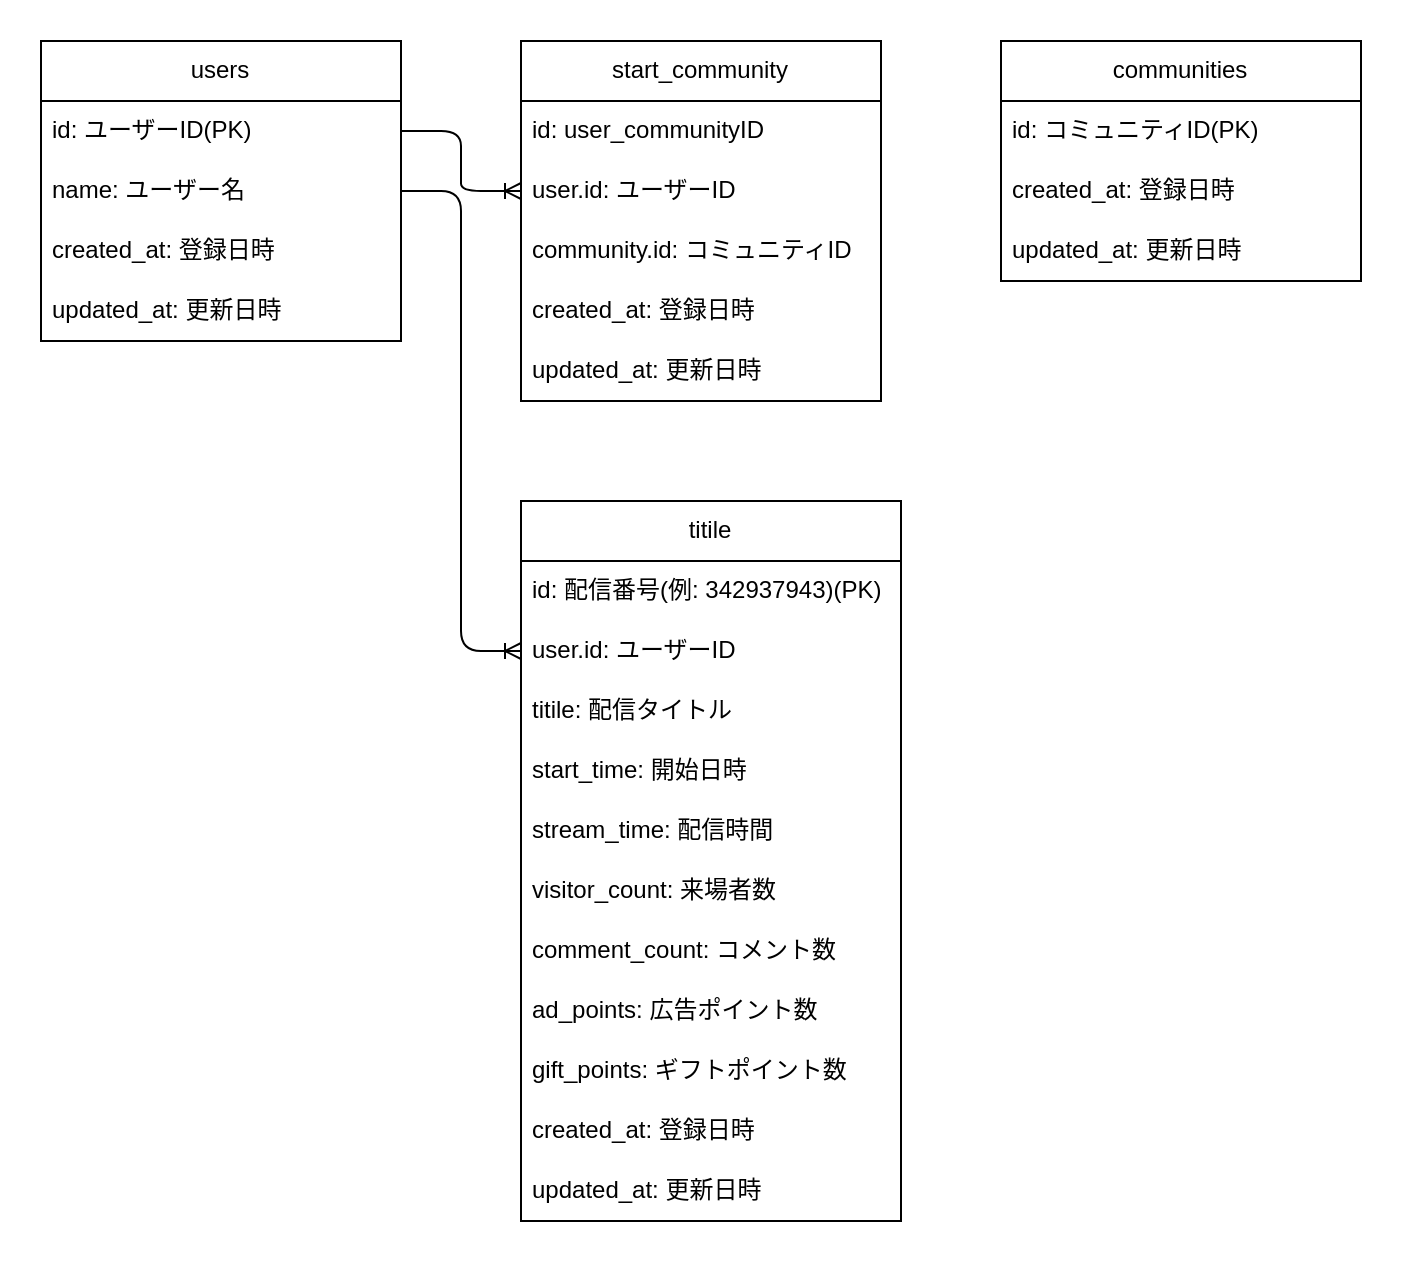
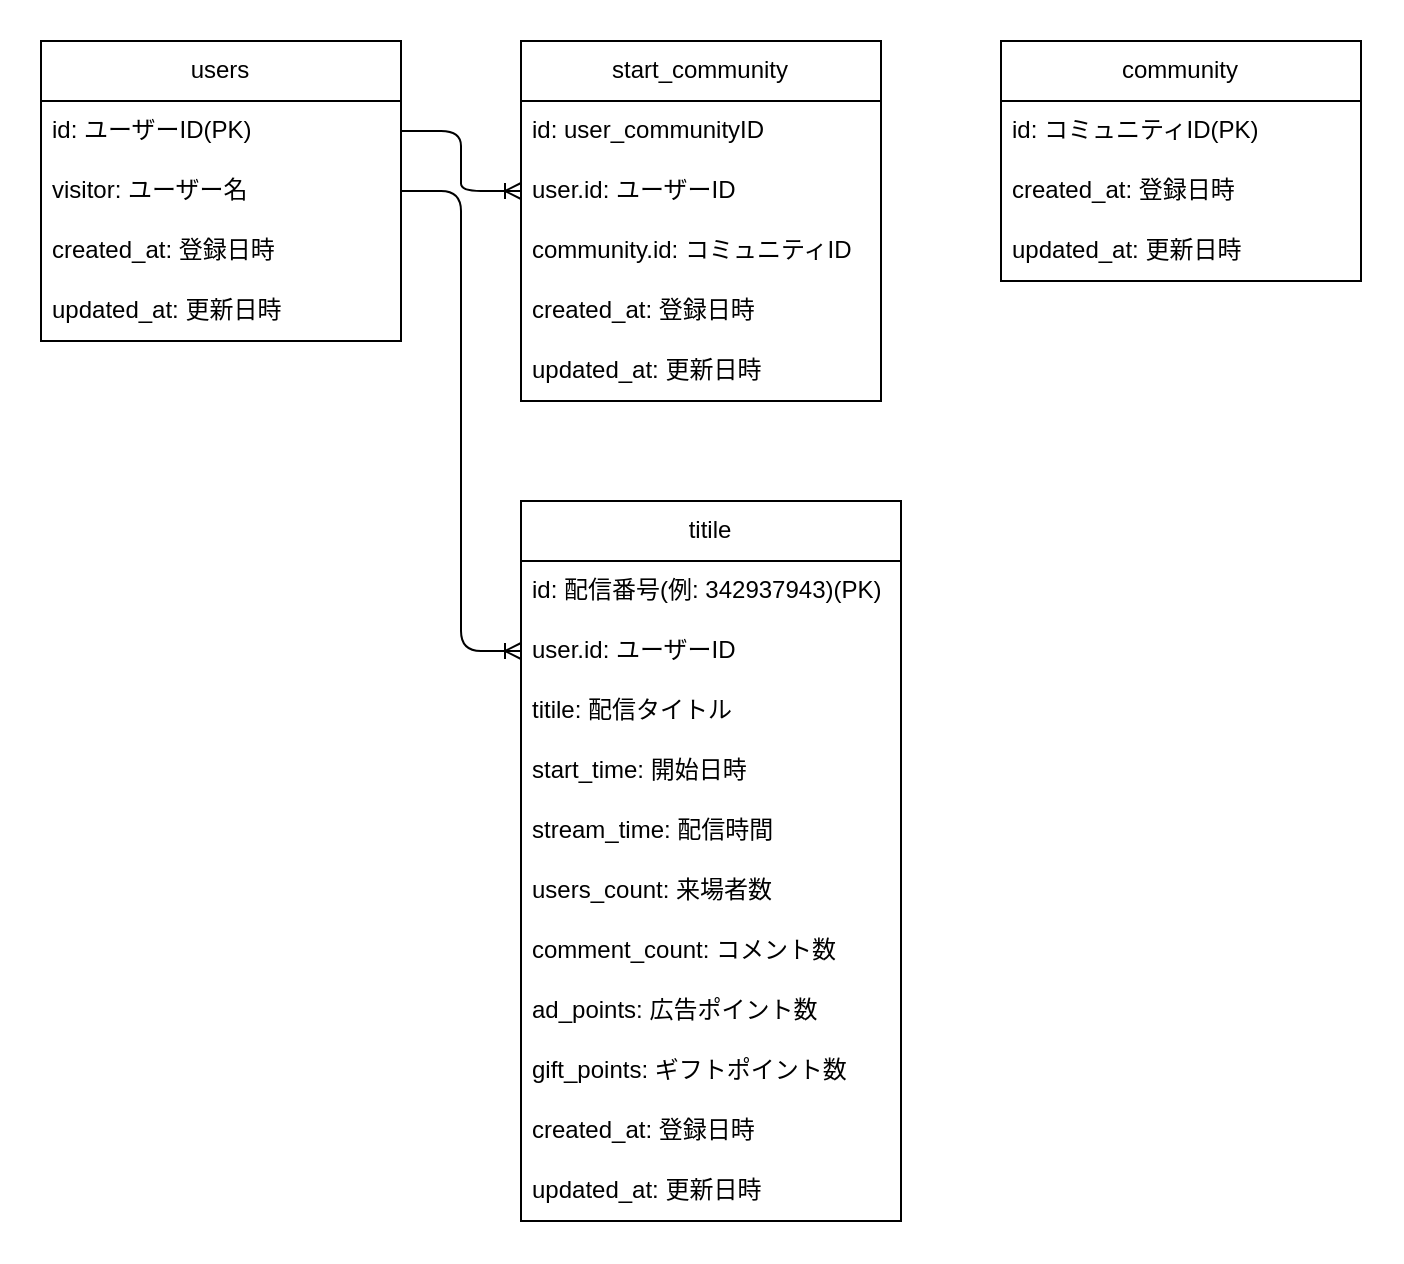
(1181, 71) -> (1181, 71)
(147, 191) -> (161, 191)
(669, 891) -> (662, 891)
